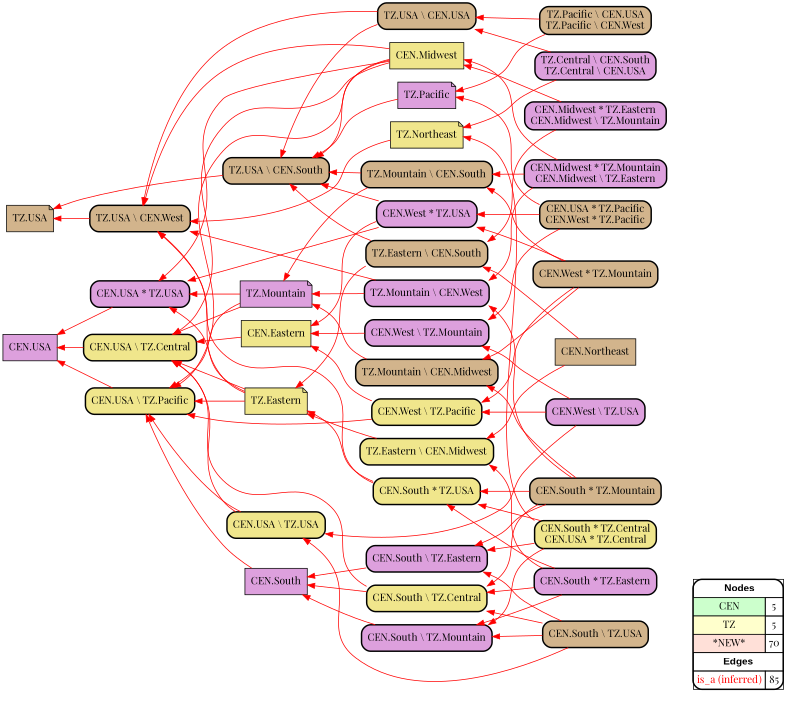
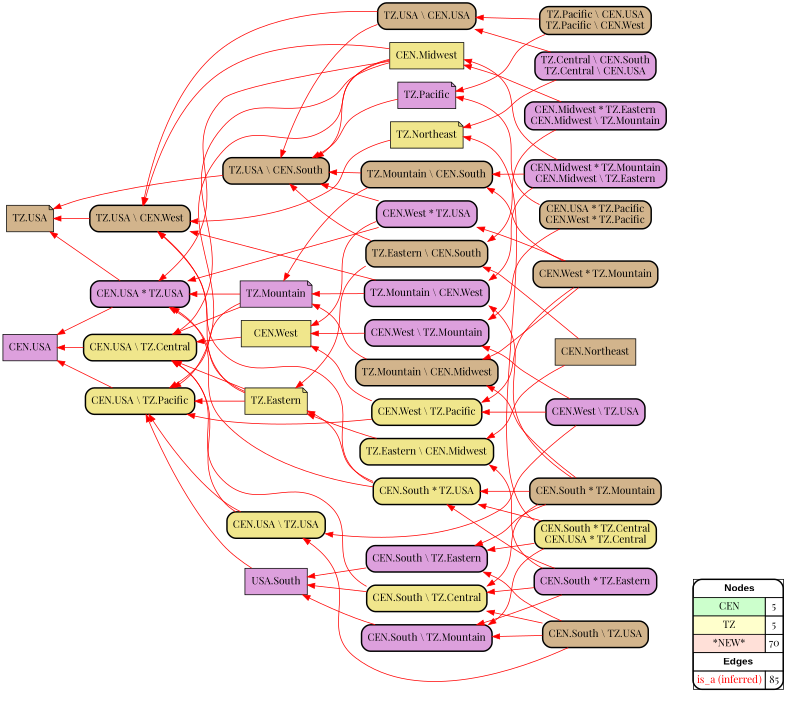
(505, 214) -> none
none -> (88, 258)
(276, 334) -> (276, 334)
none -> (239, 436)
(276, 582) -> (276, 582)
